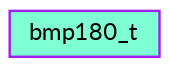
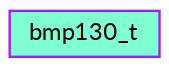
(85, 34) -> (85, 34)
